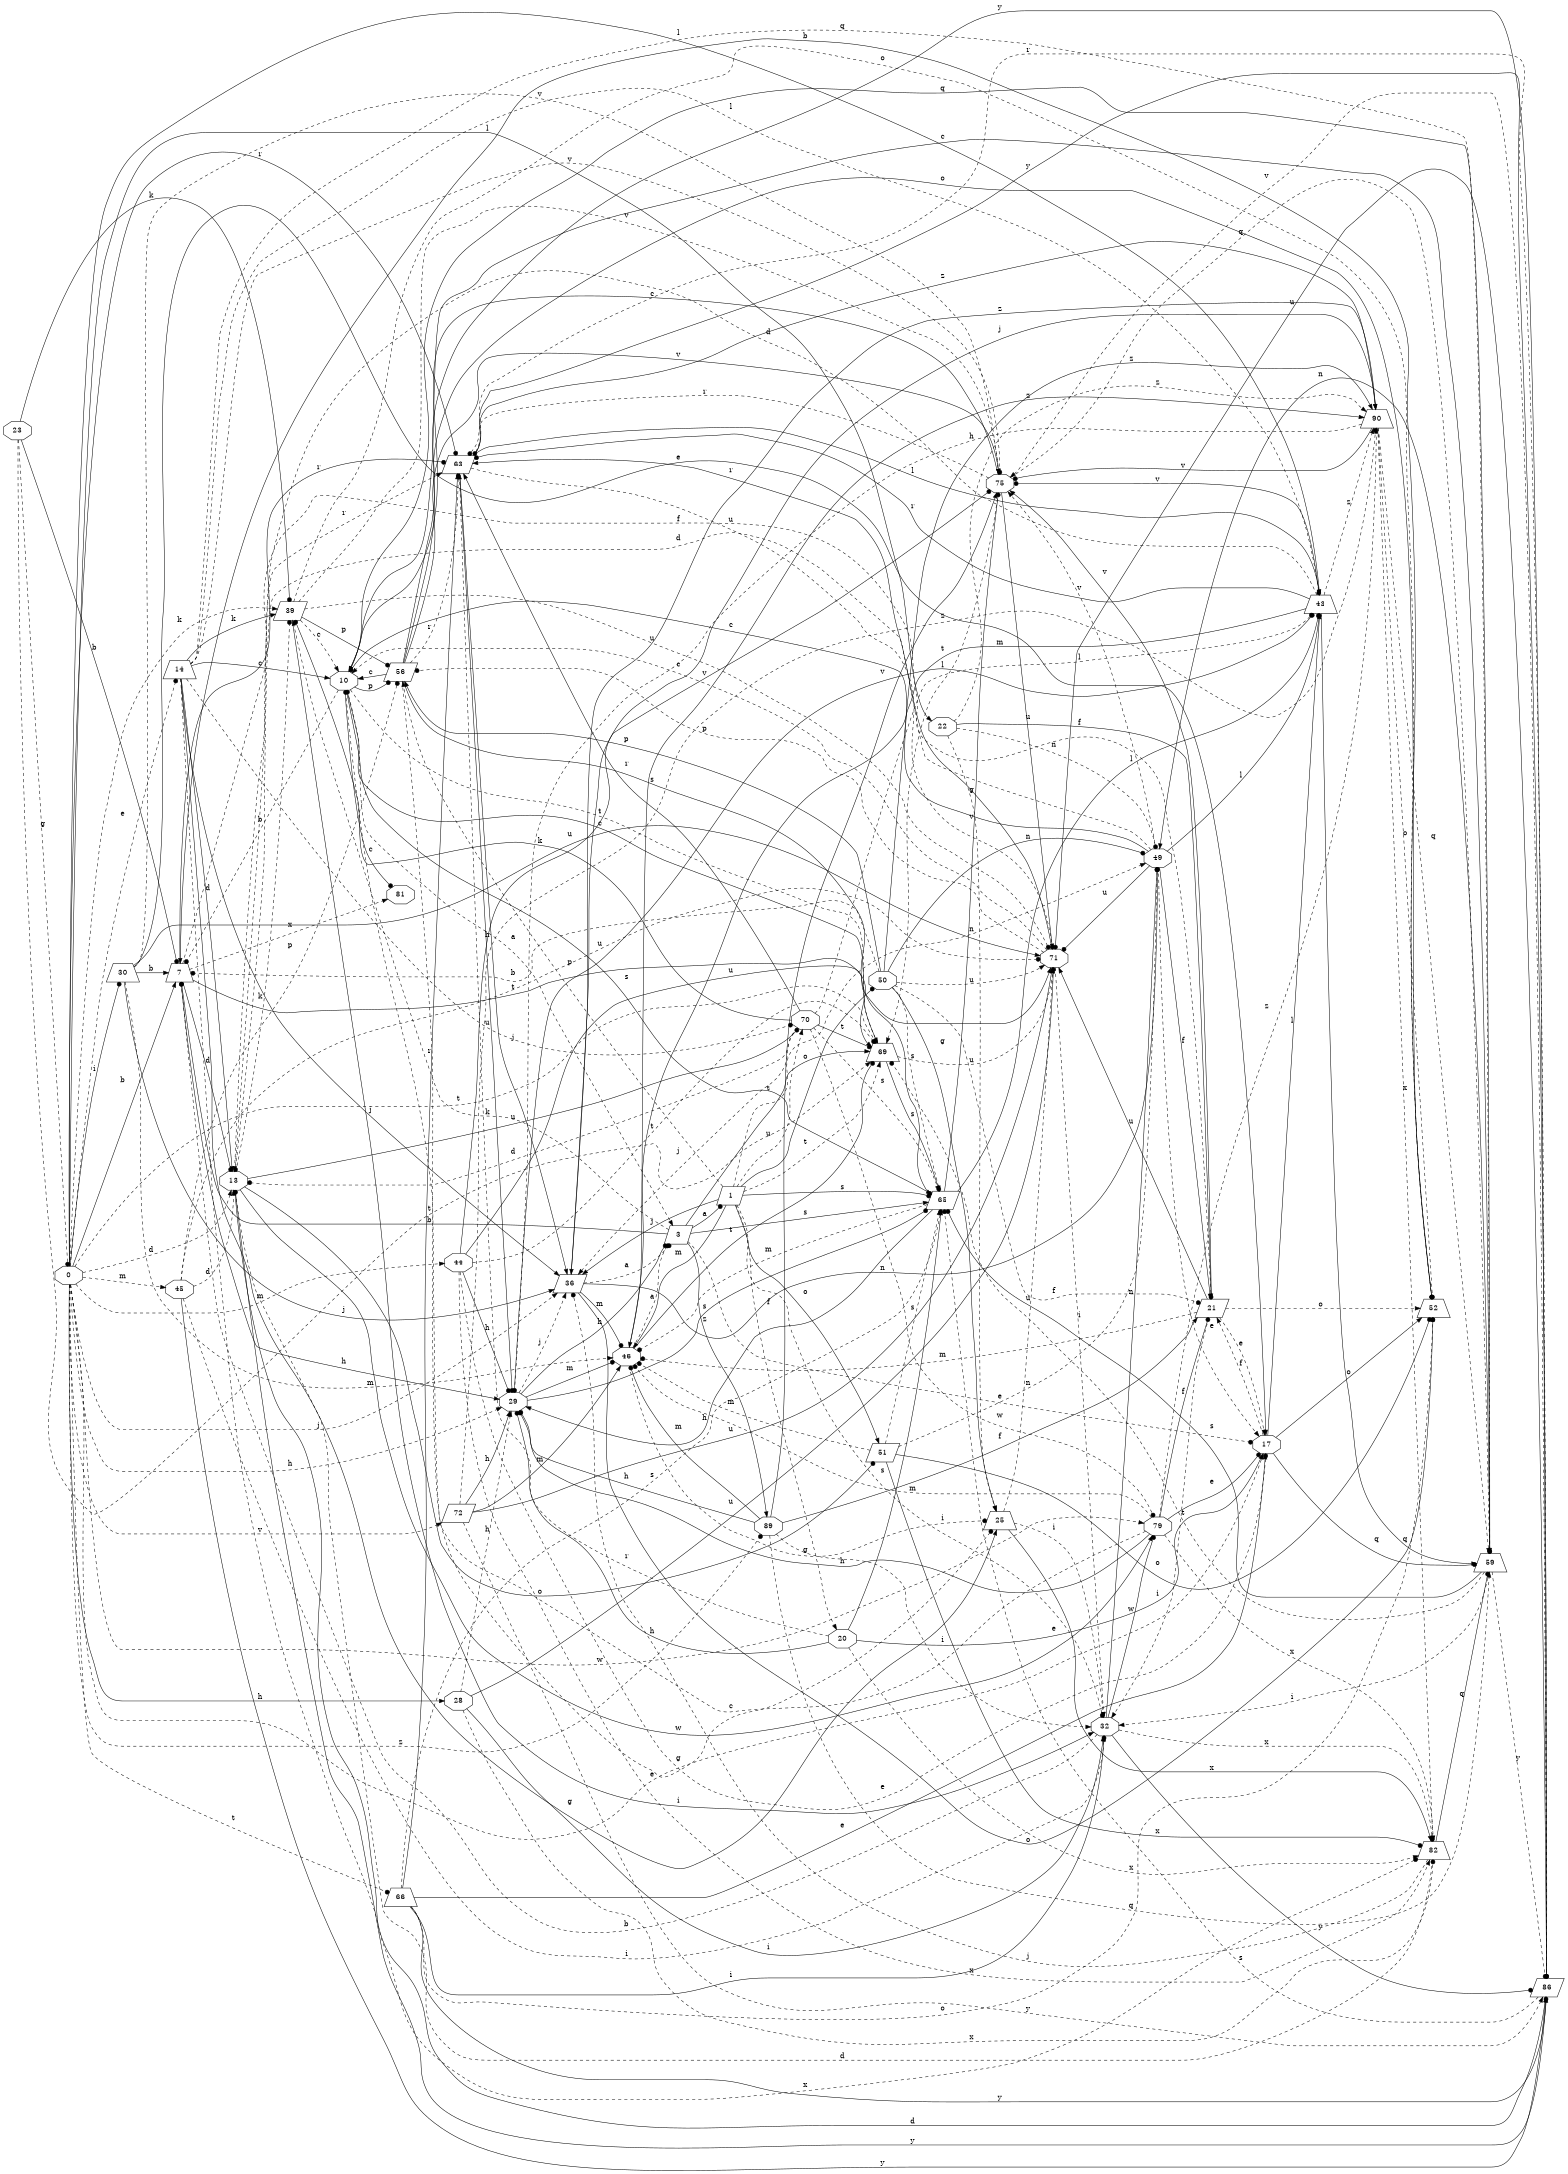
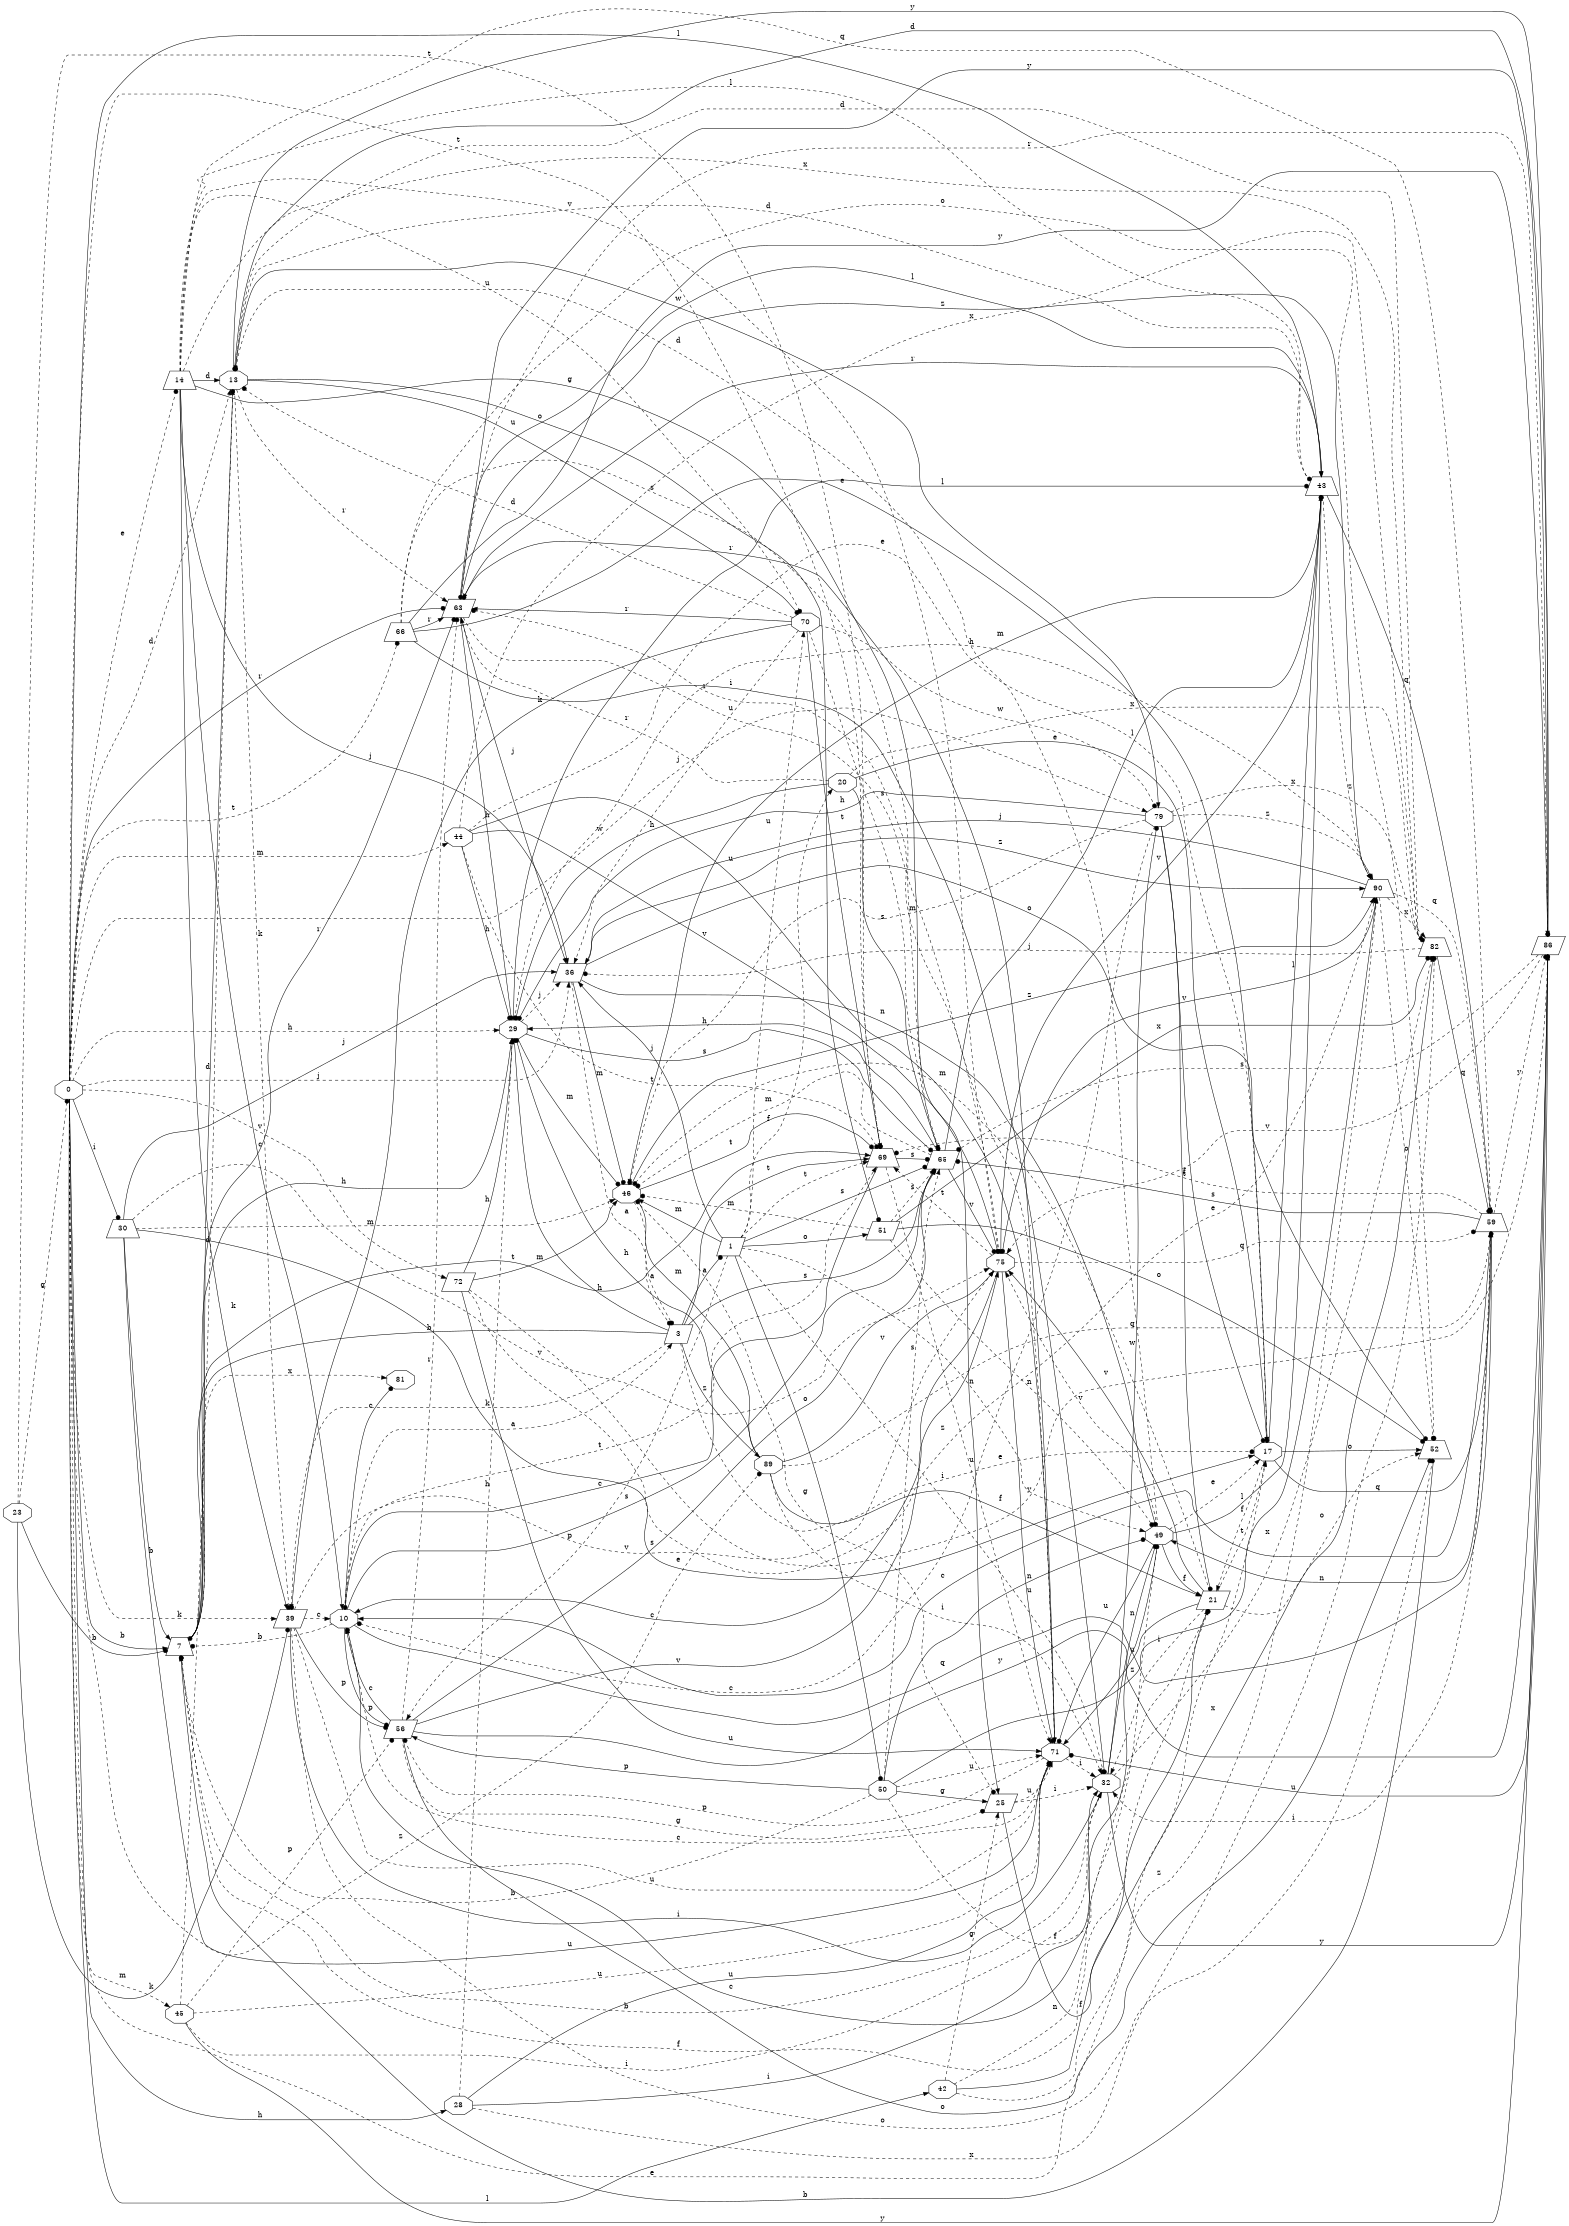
(930, 682) -> none
(943, 727) -> (943, 2089)
(597, 1332) -> (536, 1219)
(1241, 1344) -> (1242, 1531)
(1000, 1521) -> (1001, 1803)
